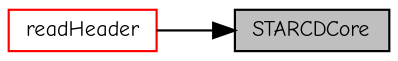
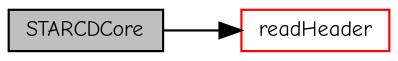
(185, 30) -> (191, 30)
